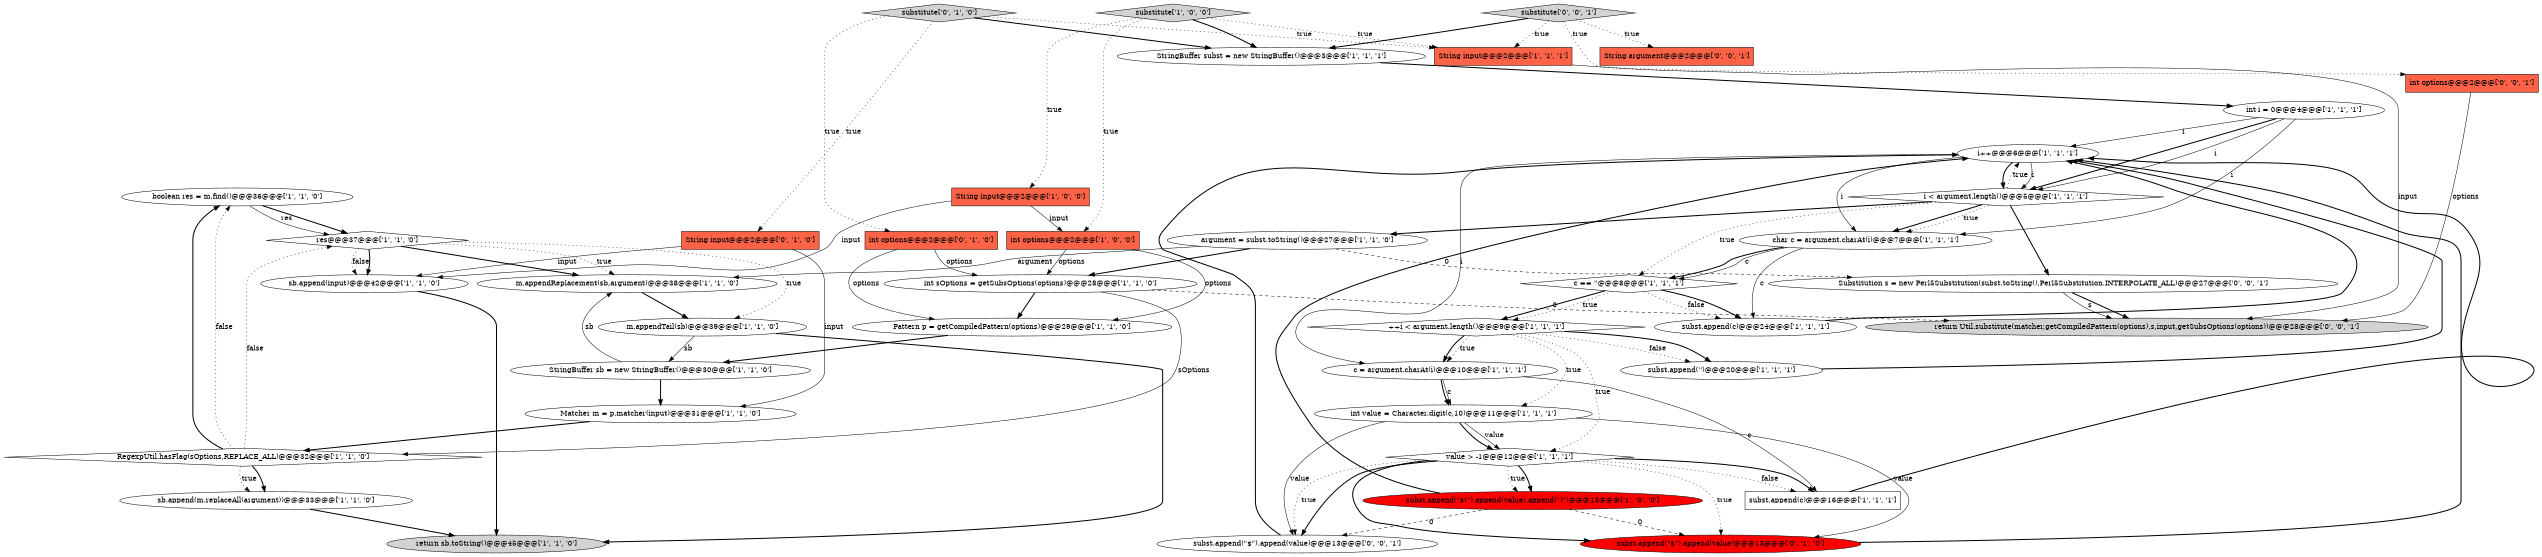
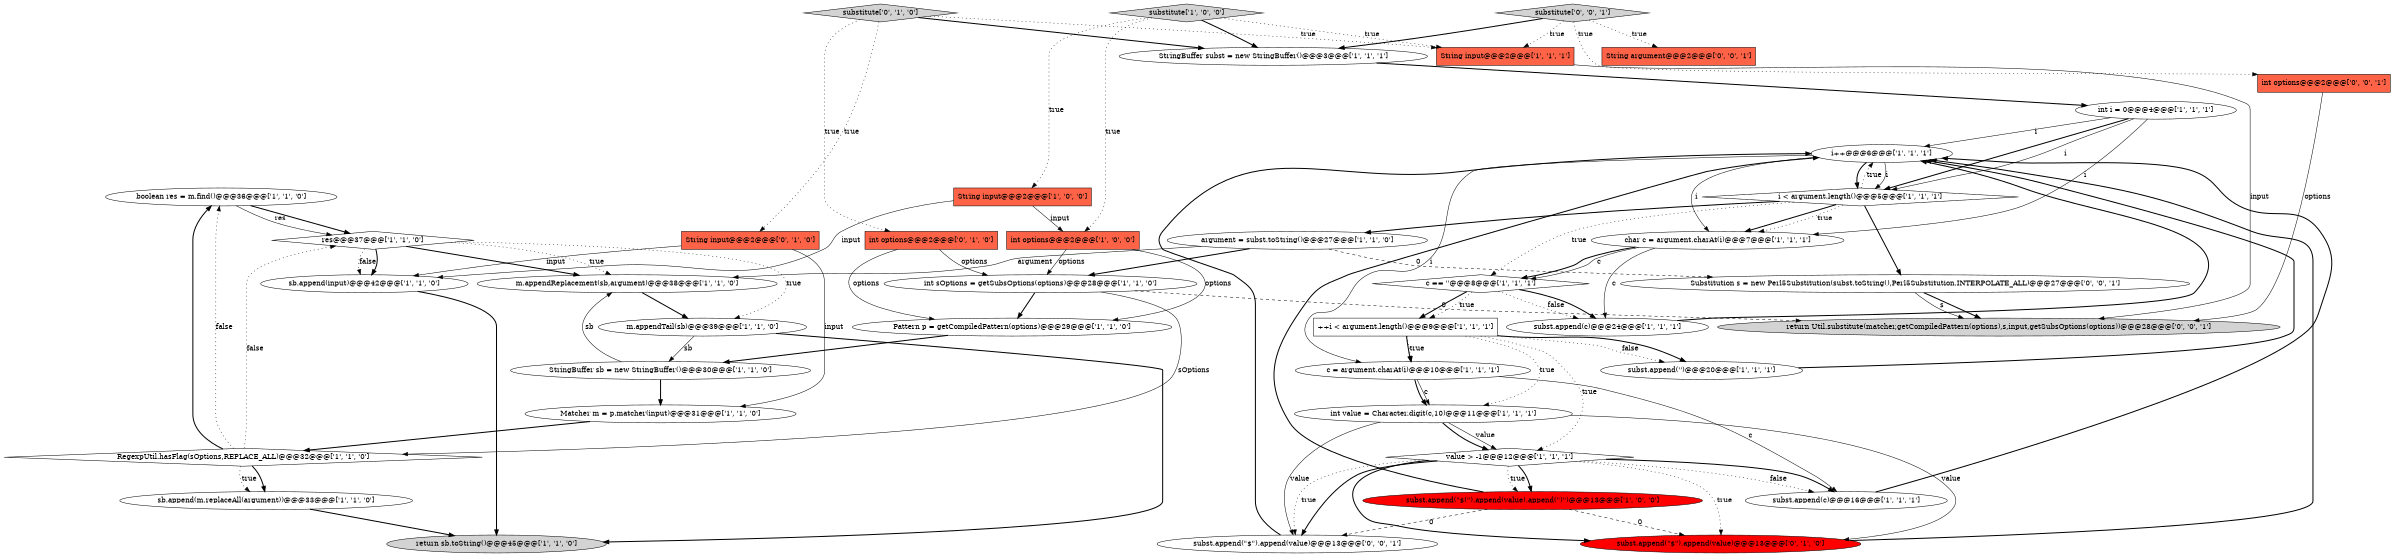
(1476, 327) -> (1405, 327)
(1823, 501) -> (1846, 501)
